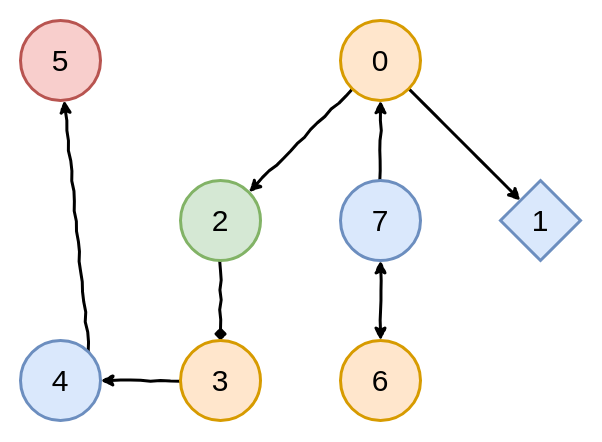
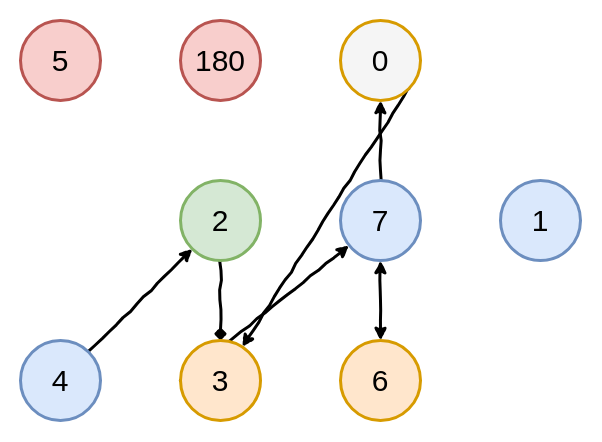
none -> (221, 61)
(381, 61) -> (381, 61)
(305, 136) -> none
(460, 140) -> (323, 222)
(541, 221) -> (541, 221)
(77, 233) -> (136, 305)
(147, 381) -> (285, 297)
